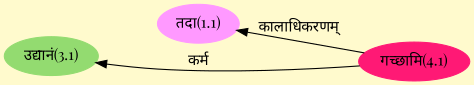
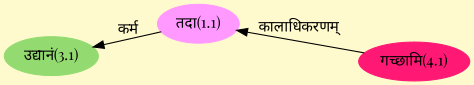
(233, 71) -> (133, 38)
